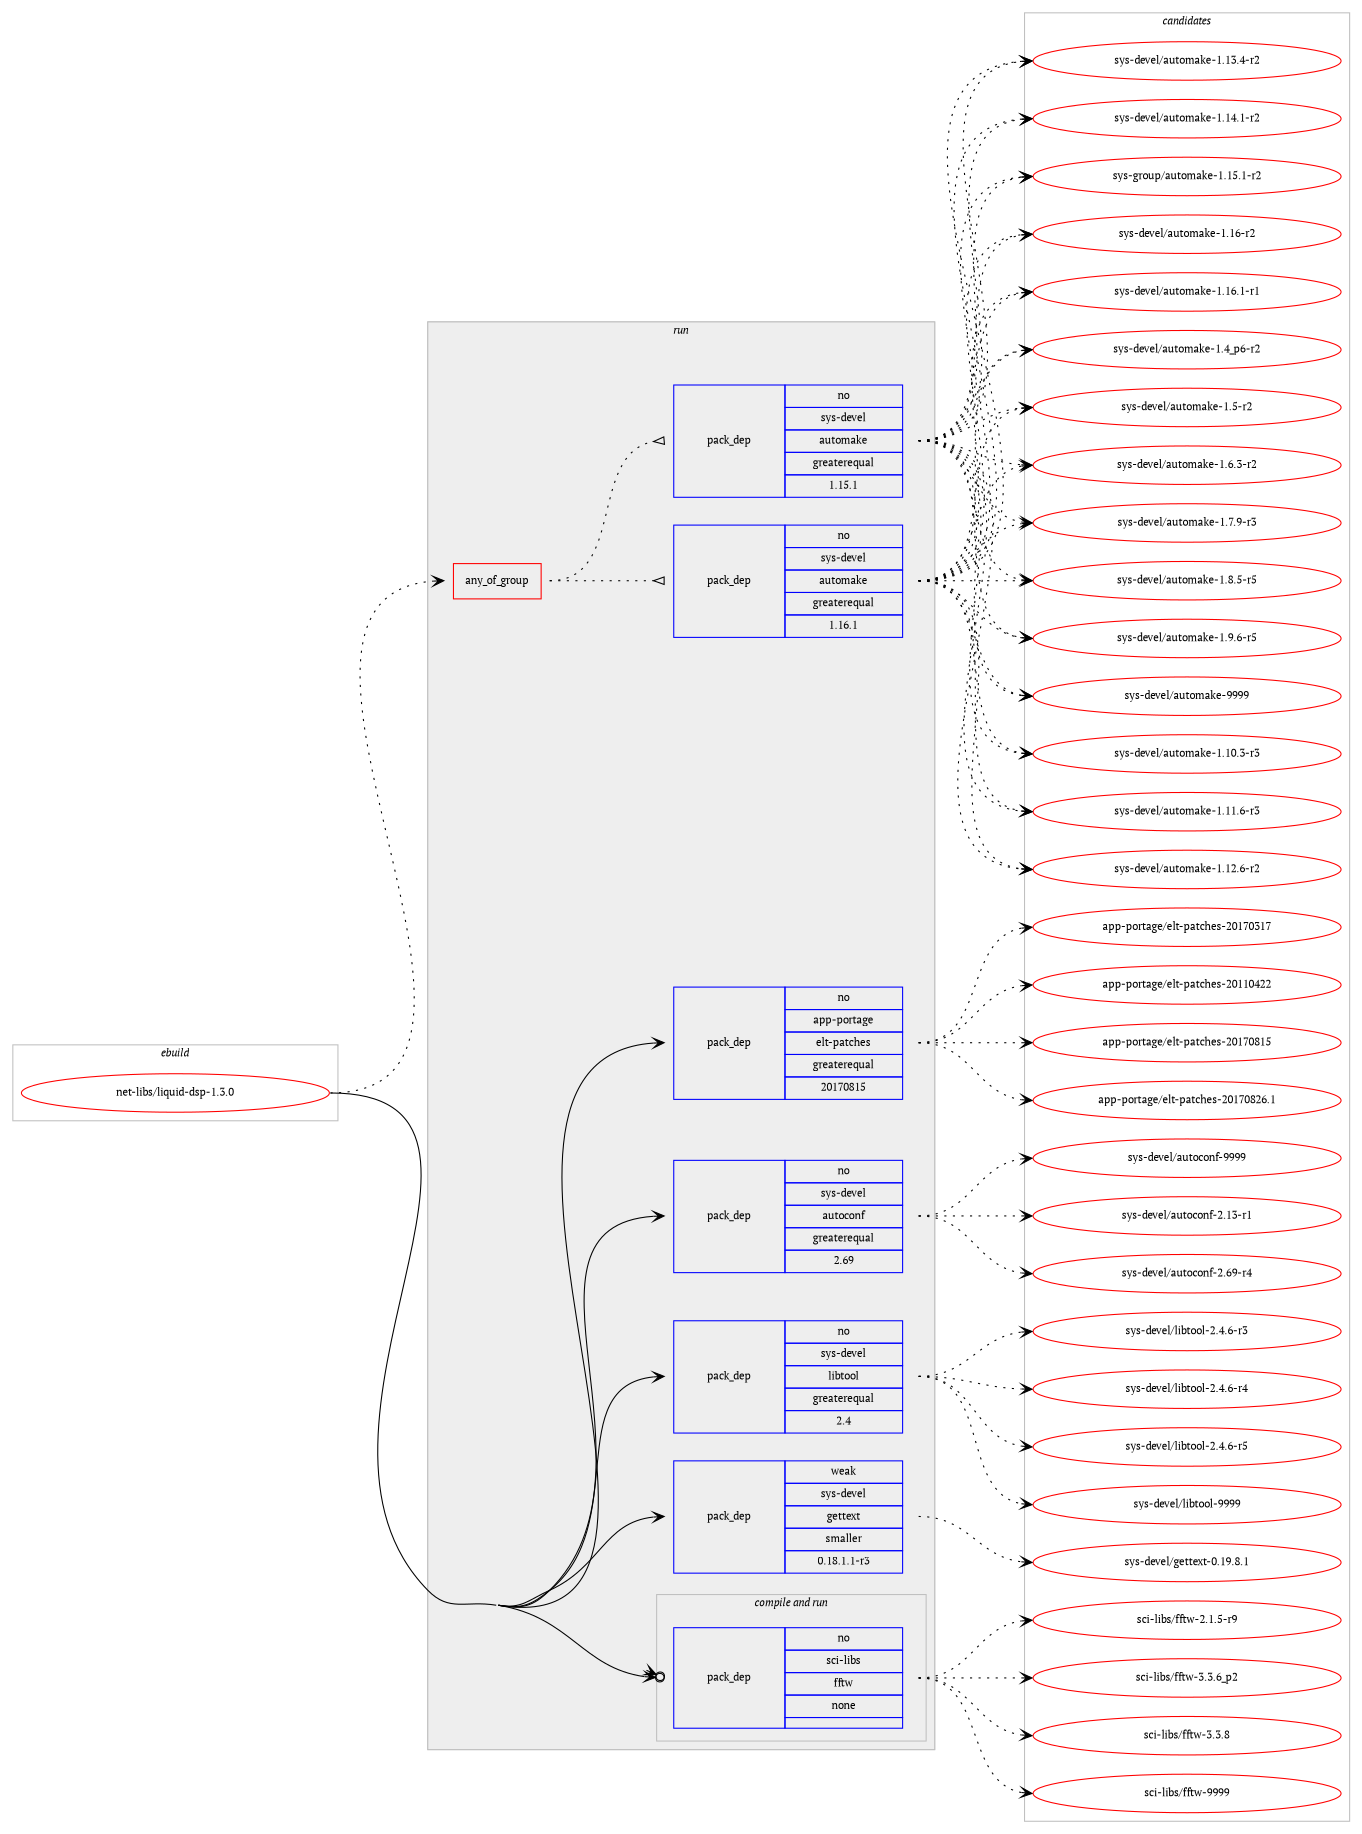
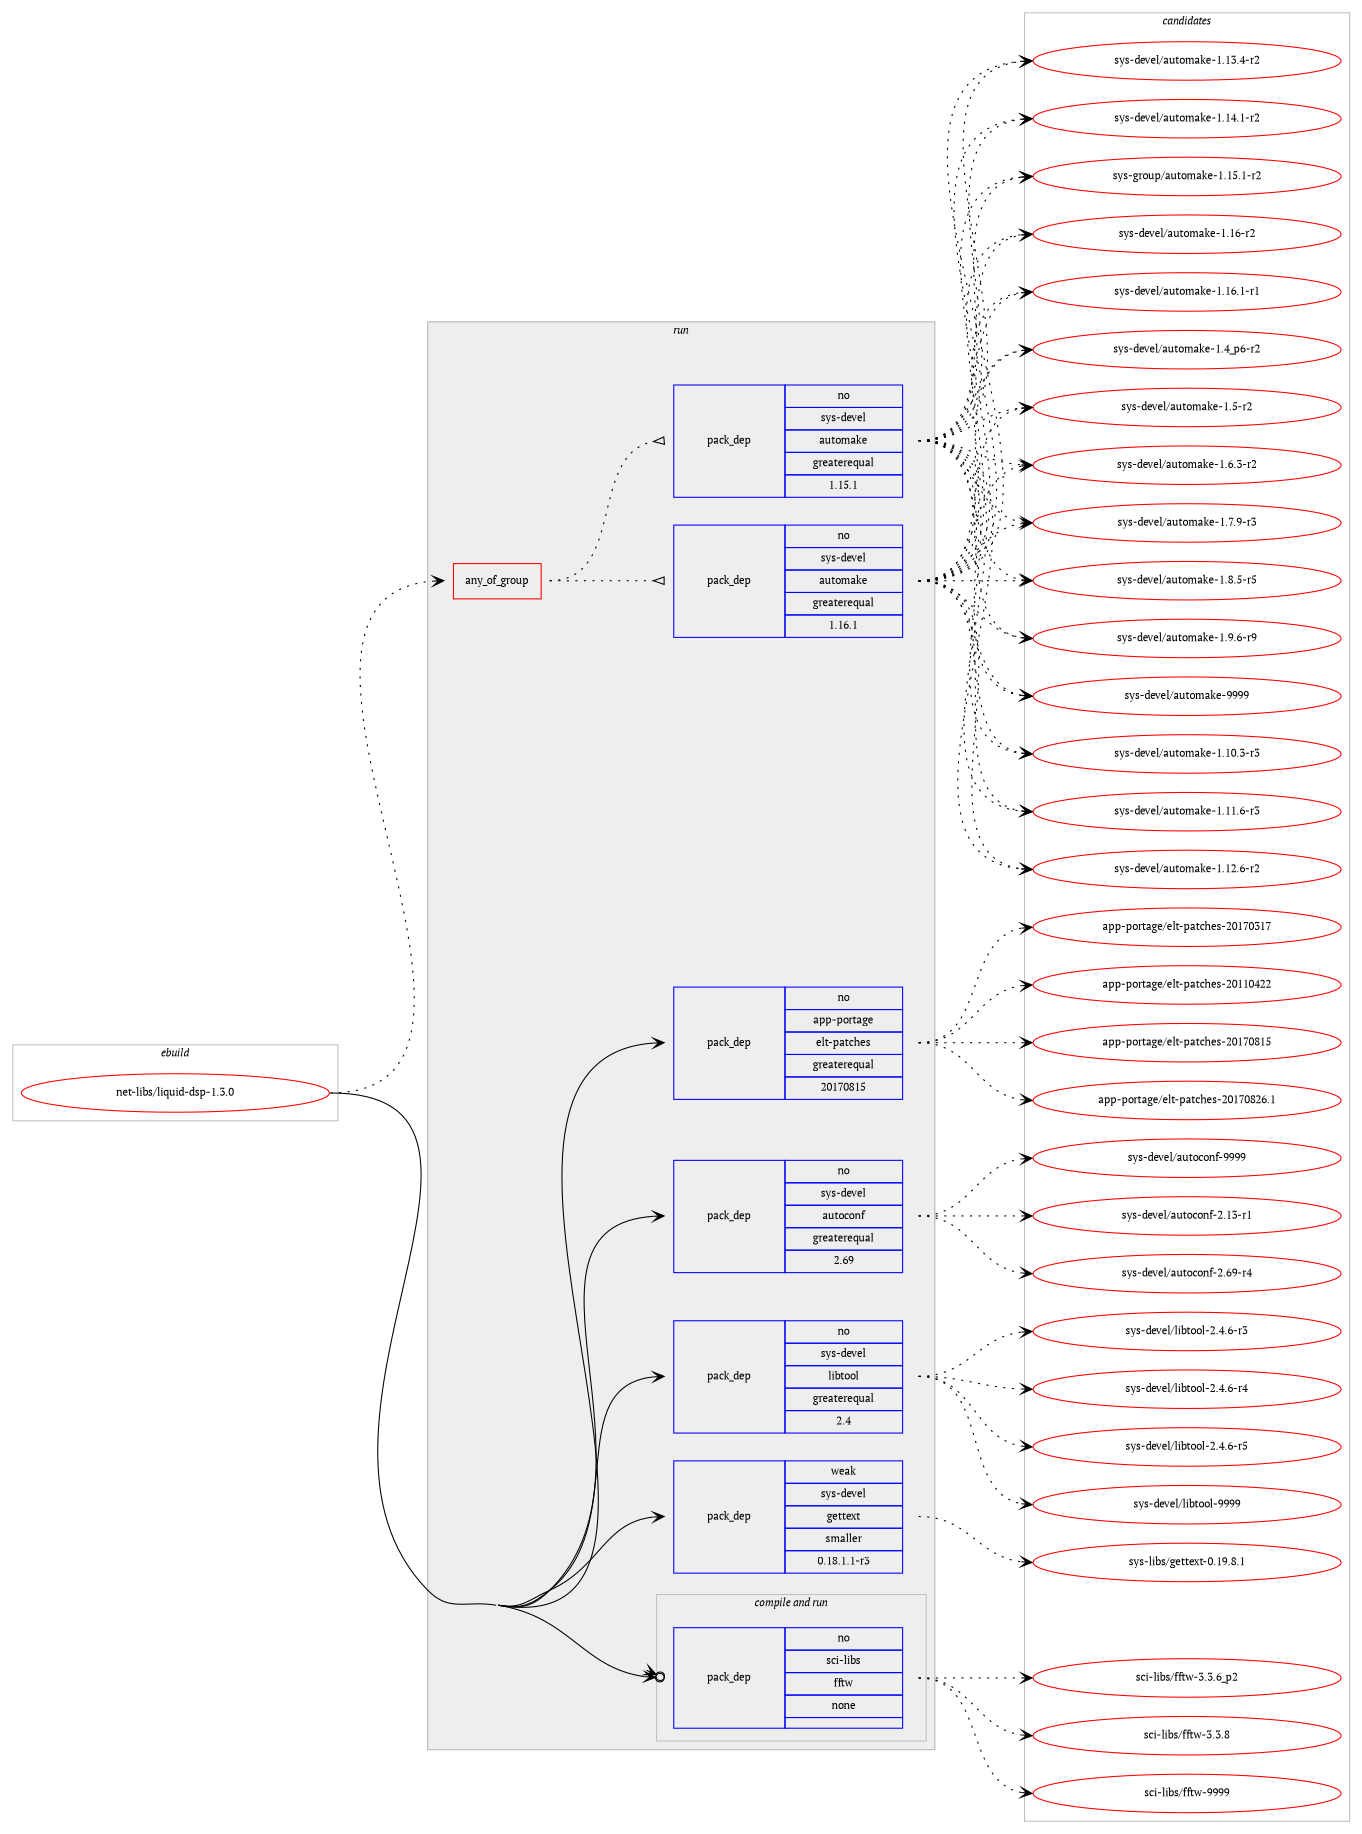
(1187, 638) -> (1187, 638)
(1187, 1562) -> (1187, 1562)
(1187, 1620) -> none
